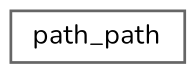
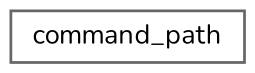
(98, 37) -> (128, 37)
